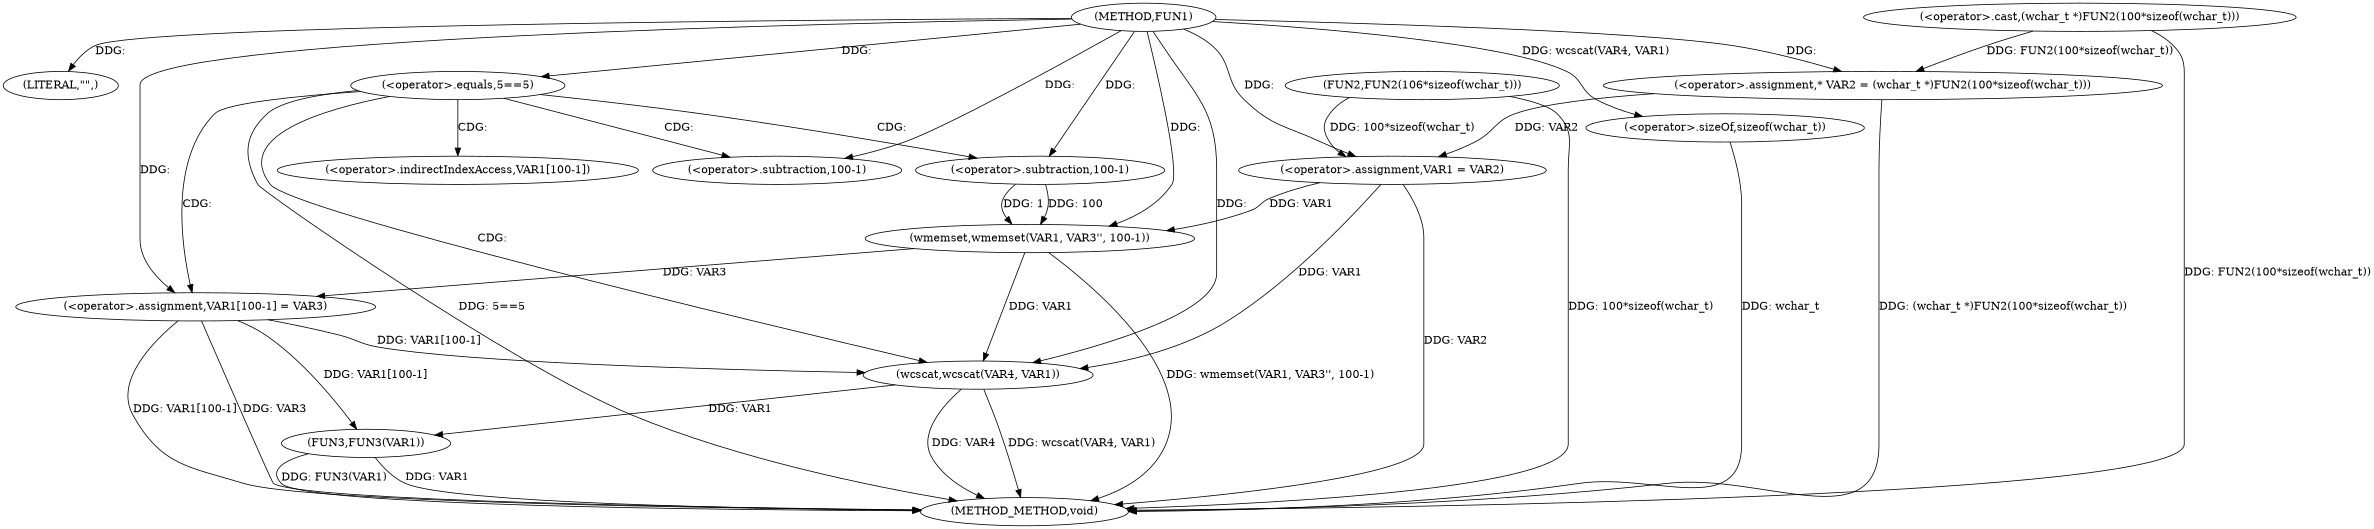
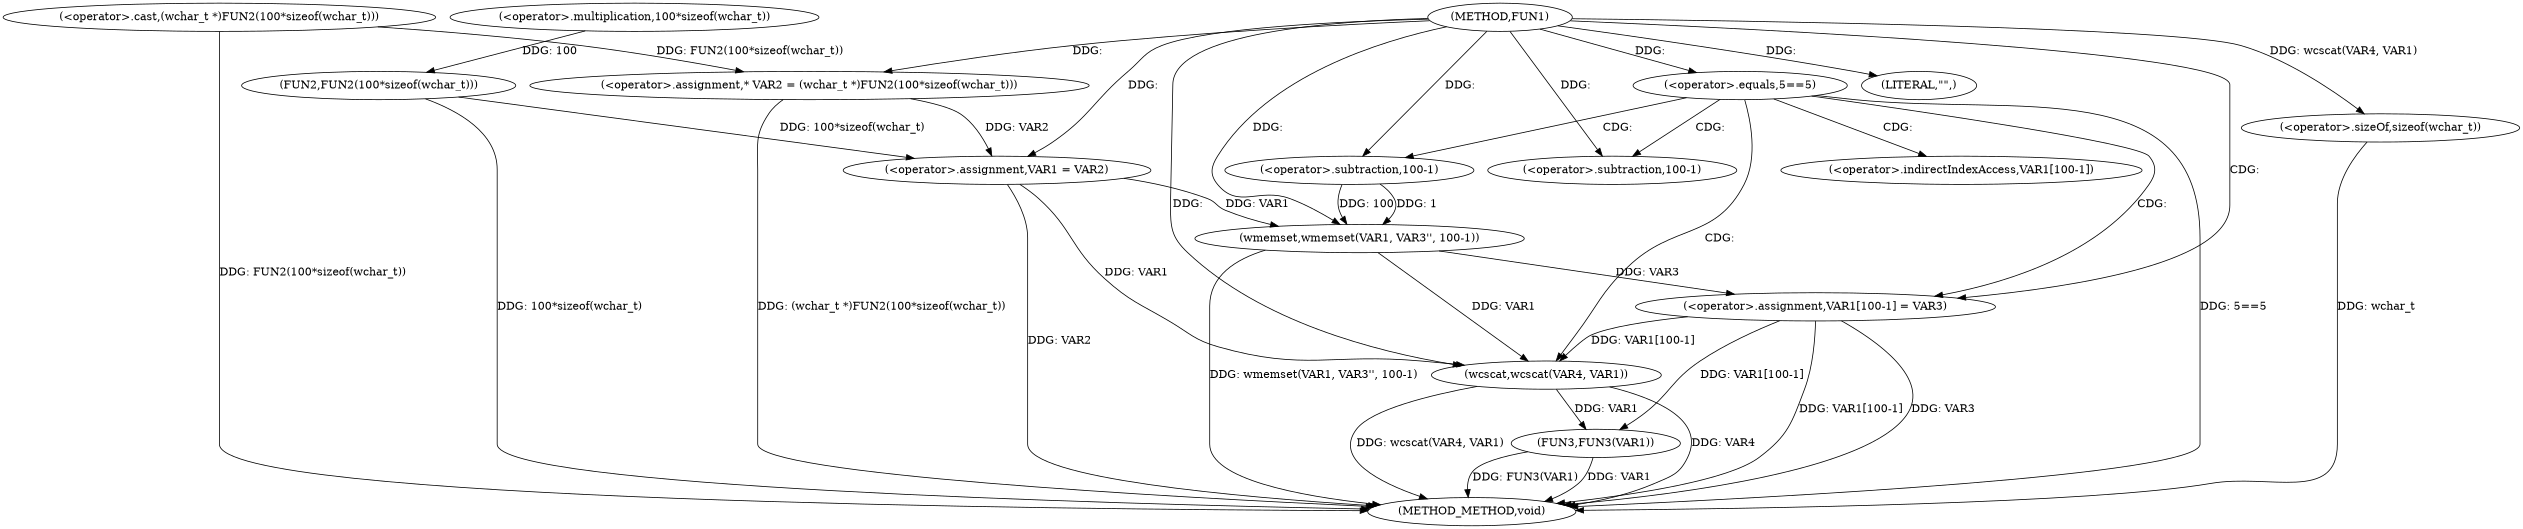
none -> (635, 17)
(1422, 86) -> (379, 86)
(157, 170) -> (2247, 170)
